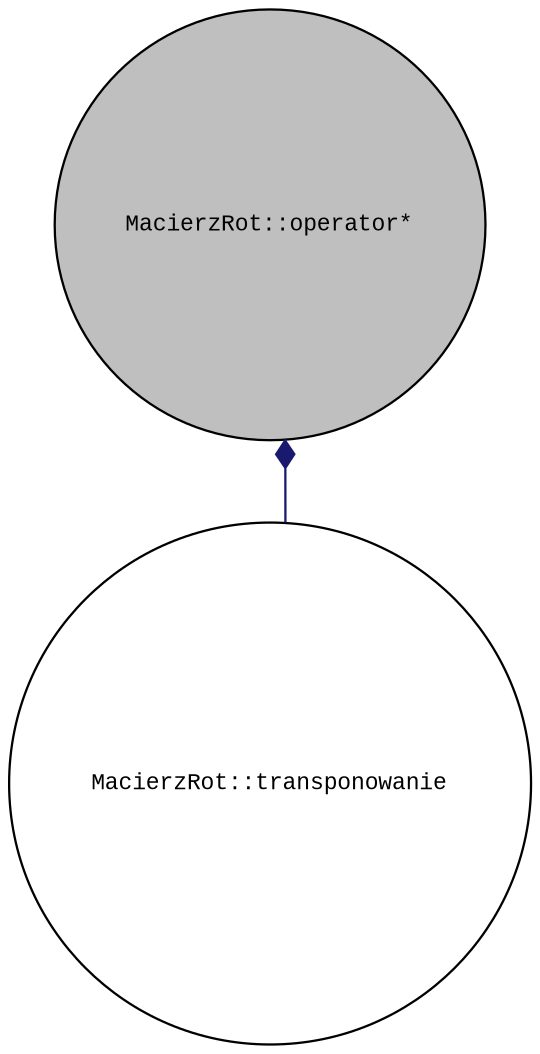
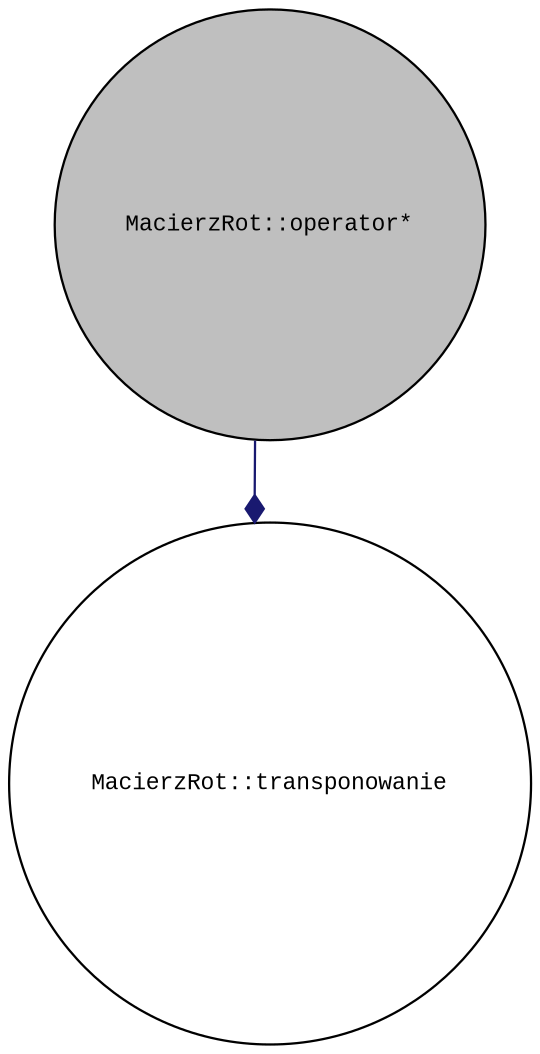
(285, 495) -> (255, 468)
